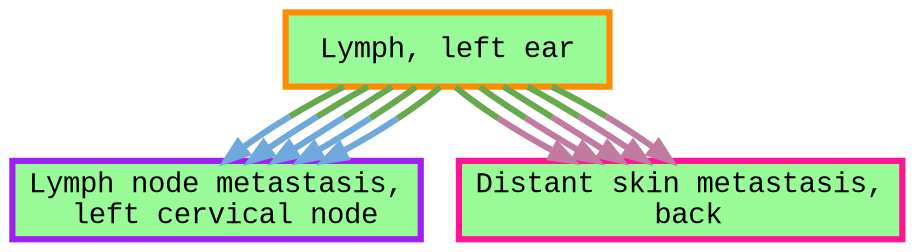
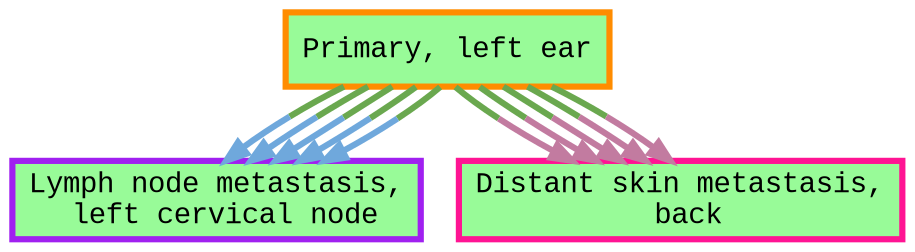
(448, 50) -> (448, 50)
